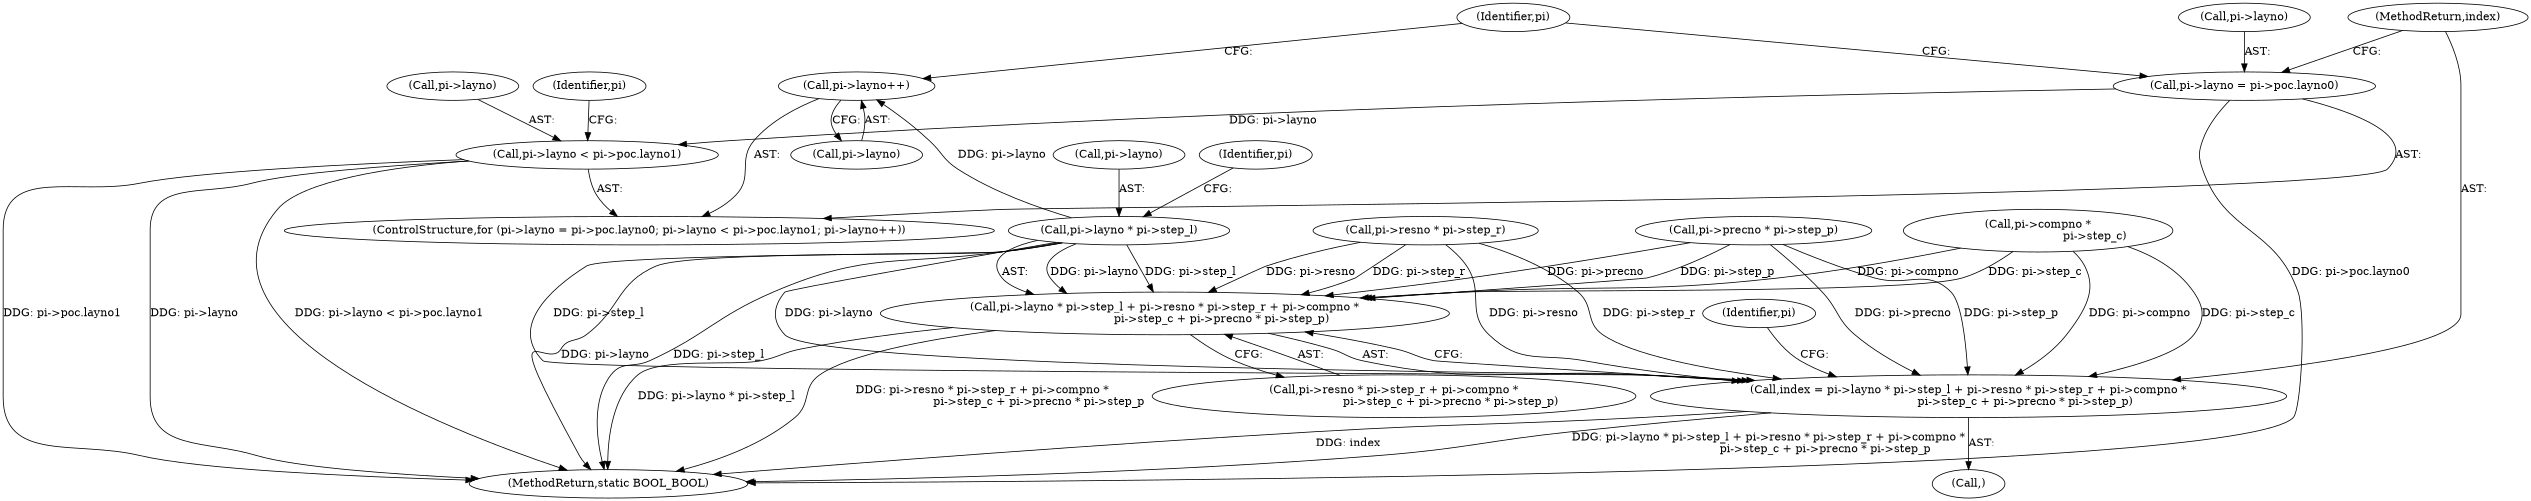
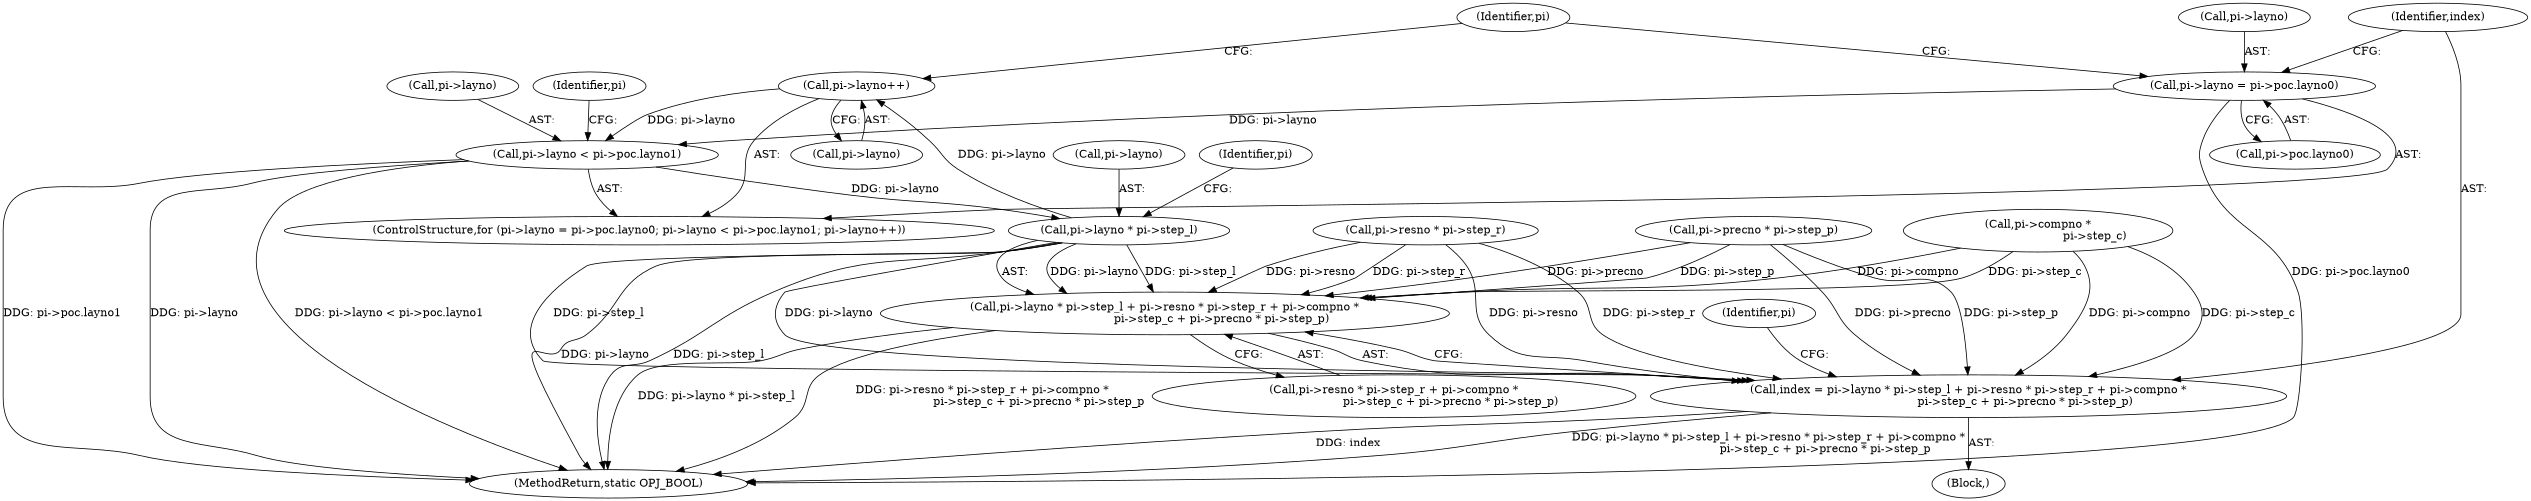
(2438, 17) -> (2438, 17)
none -> (692, 101)
none -> (2295, 155)
none -> (853, 195)
(609, 484) -> (609, 484)
(1969, 484) -> (1969, 484)
